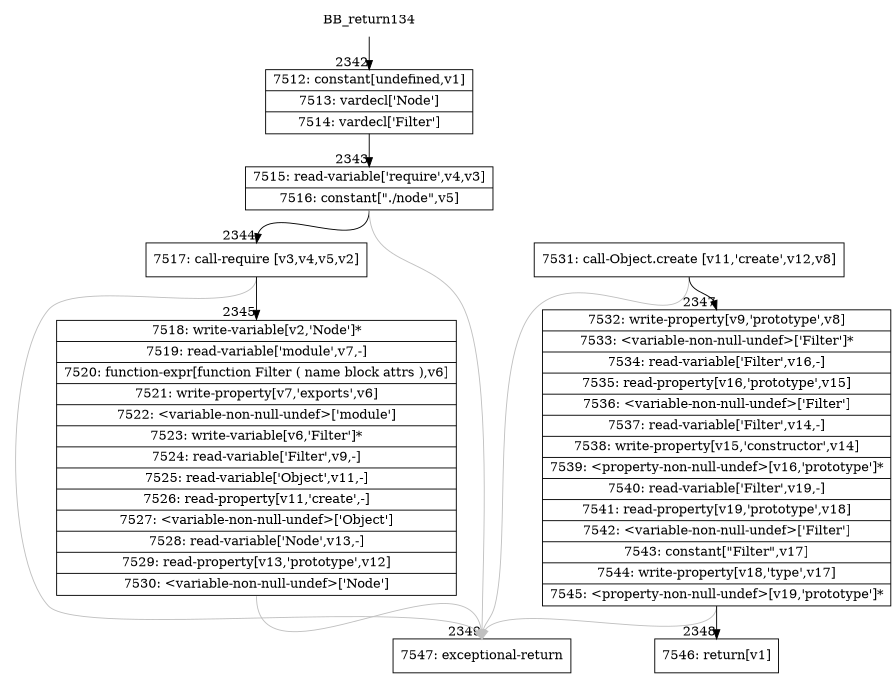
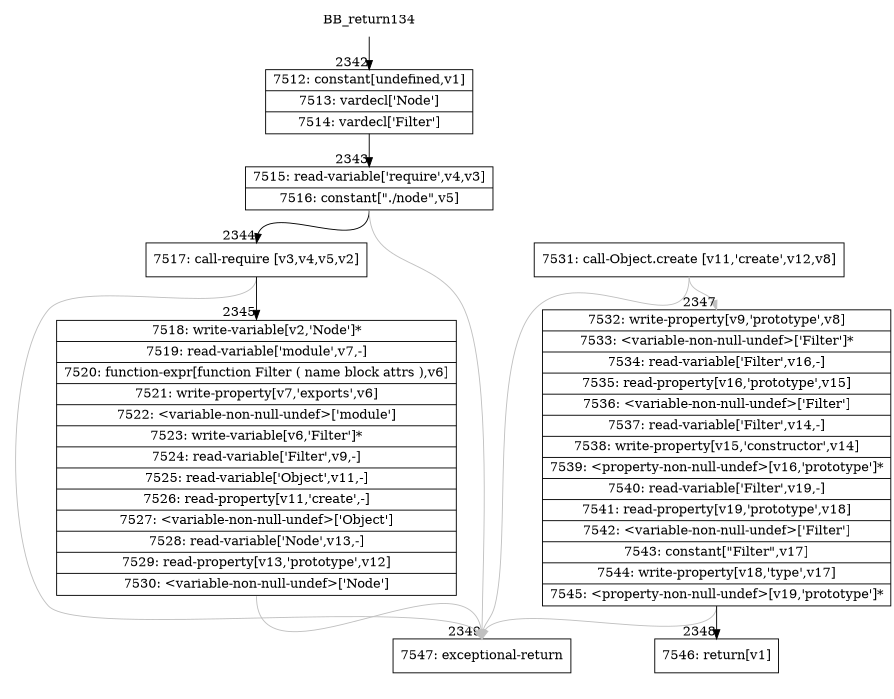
(699, 291) -> (699, 291)
